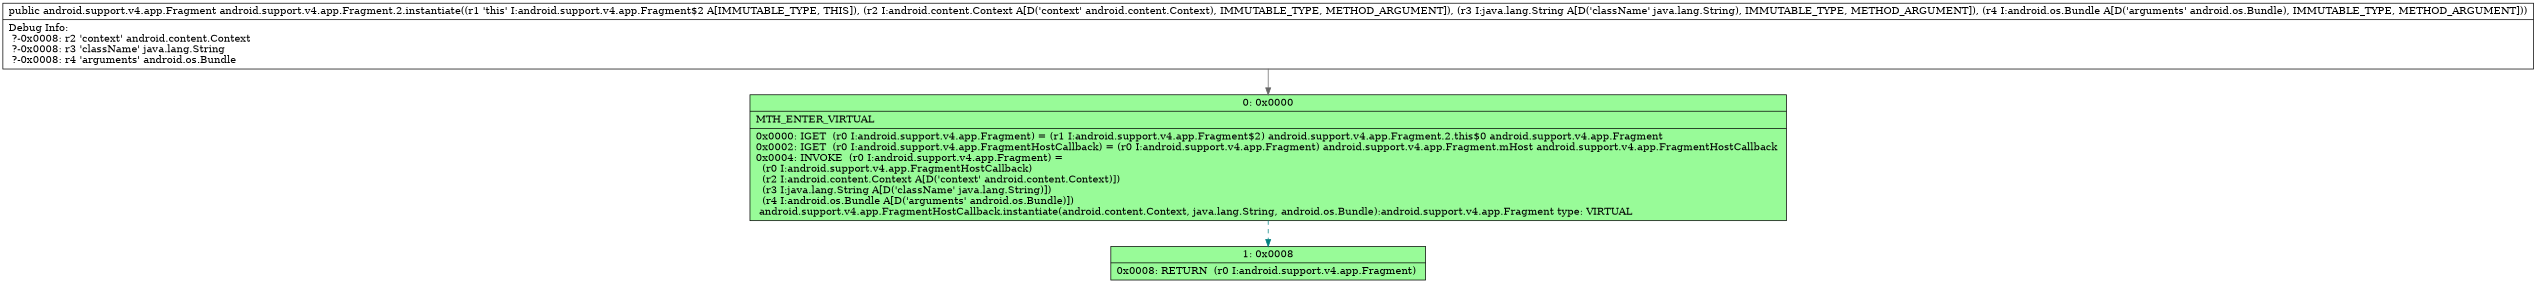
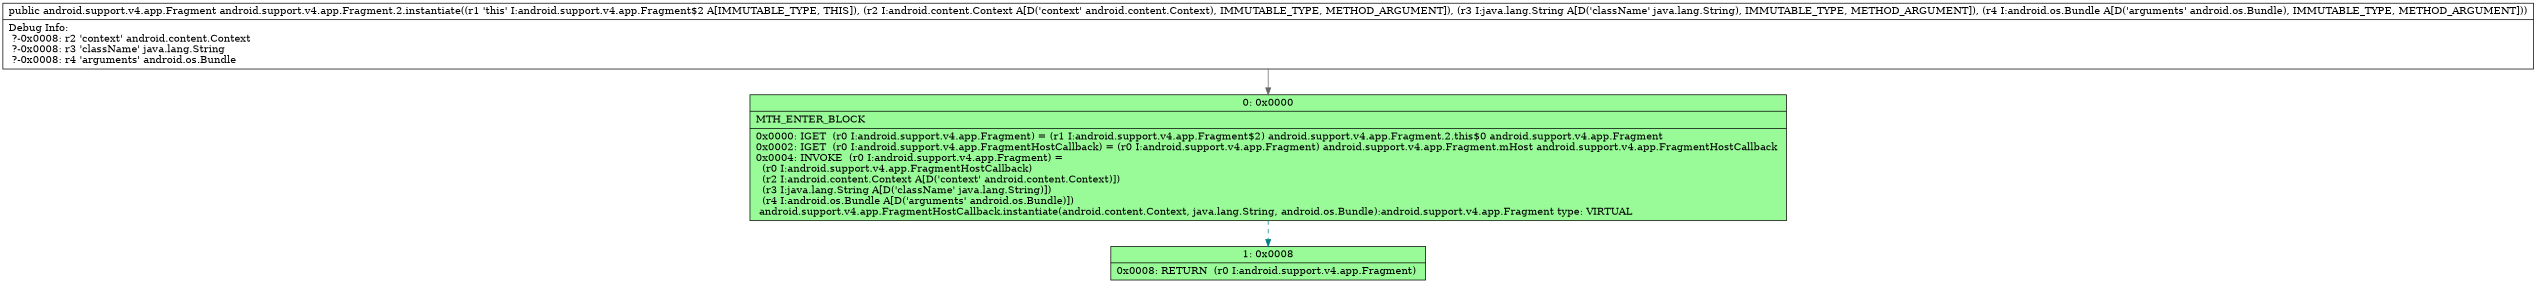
(815, 119) -> (811, 119)
